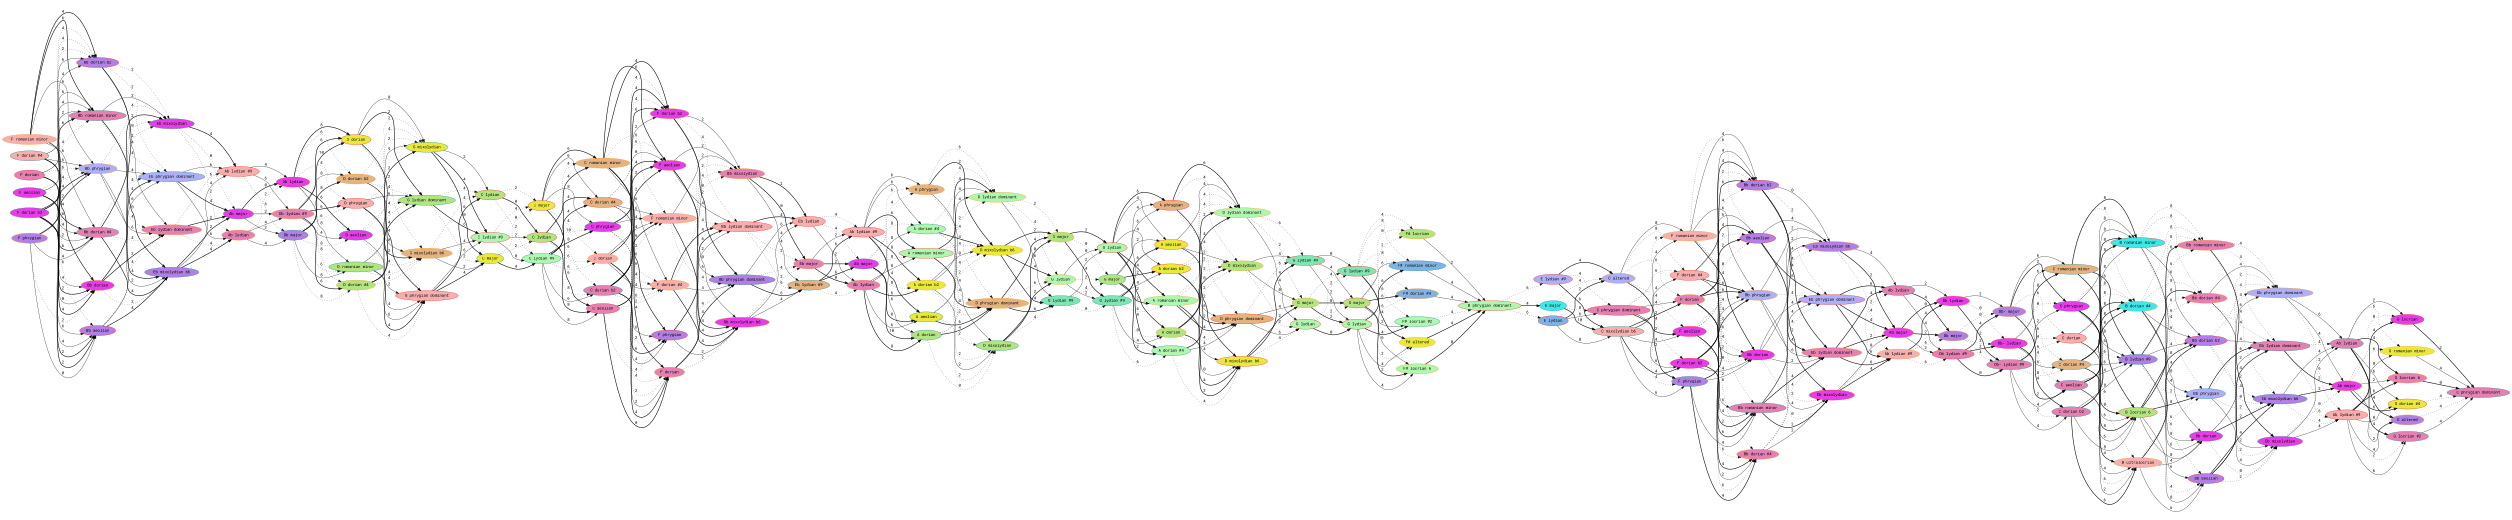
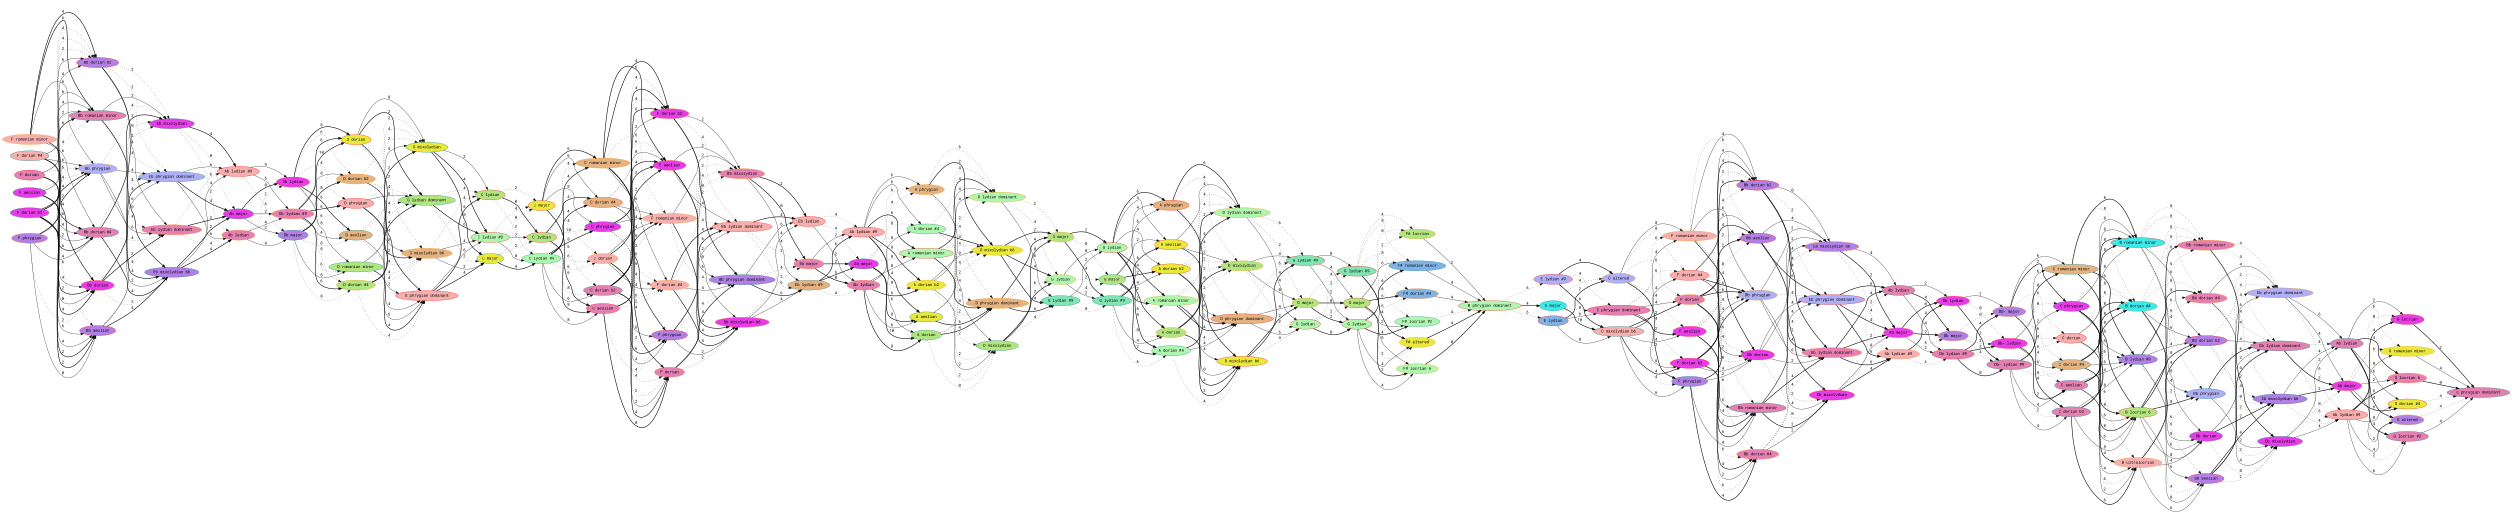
(356, 235) -> (356, 235)
